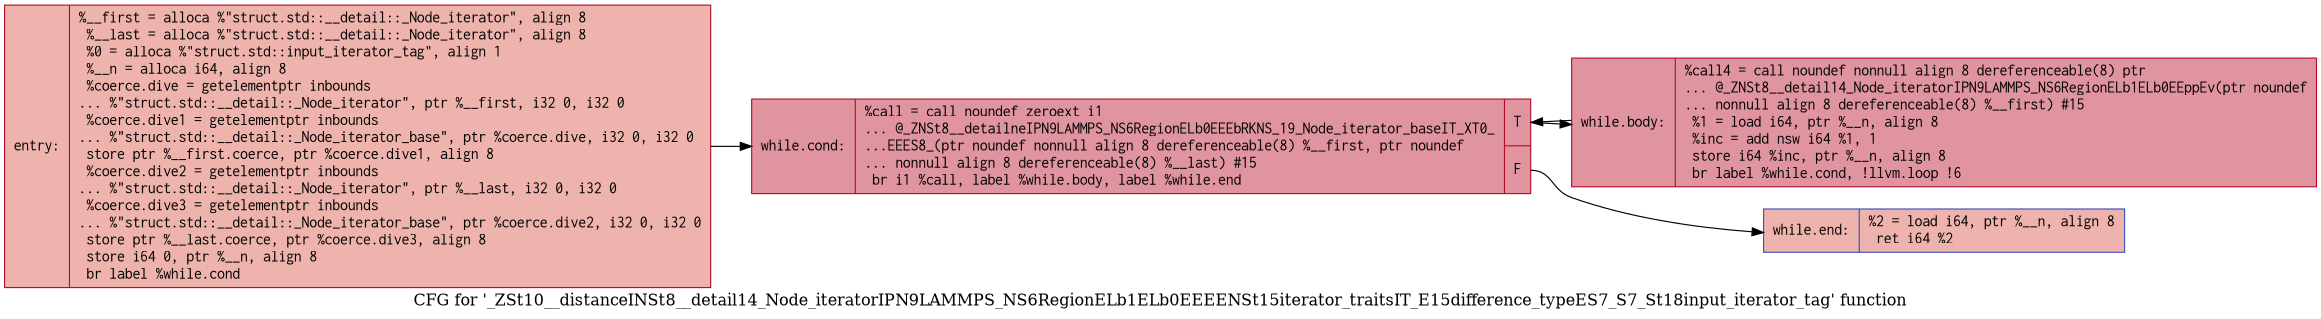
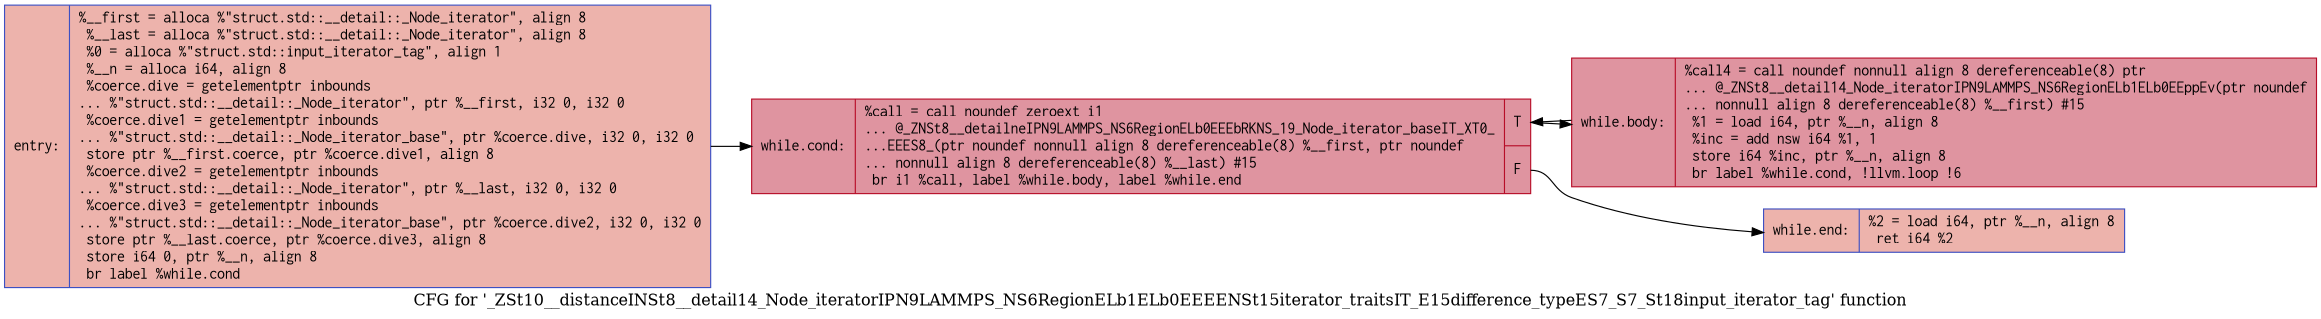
(358, 146) -> (358, 146)
